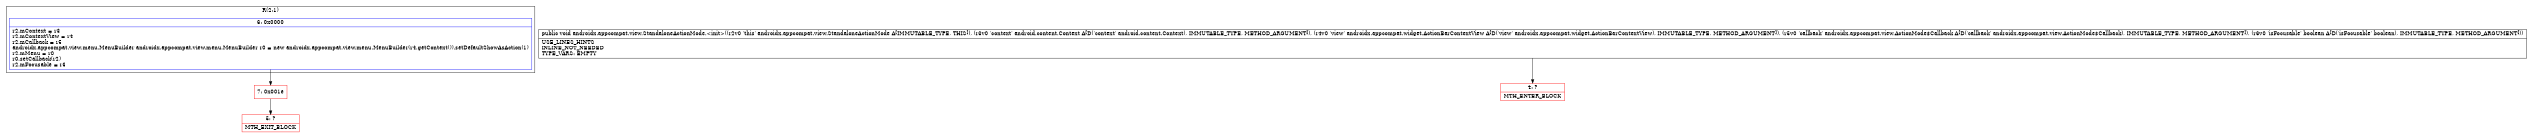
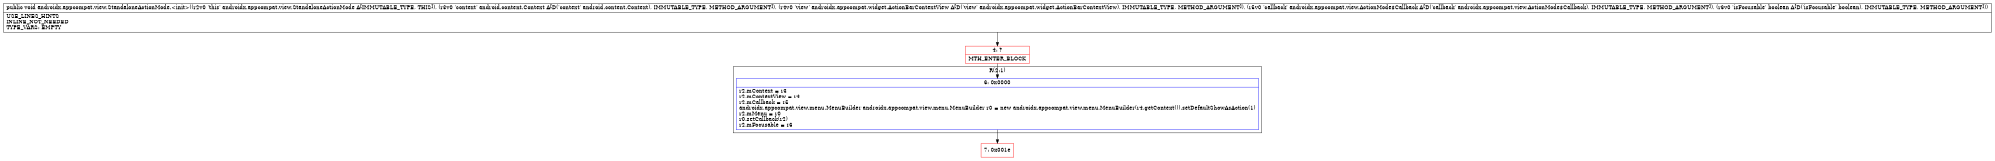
none -> (997, 69)
(271, 123) -> none
